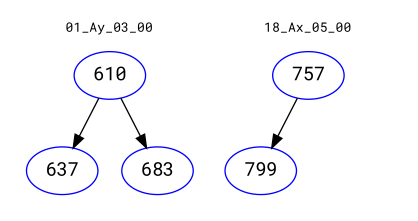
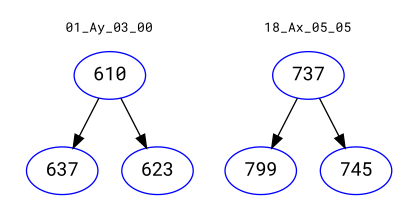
(308, 28) -> (308, 28)
(308, 75) -> (308, 75)
(158, 171) -> (158, 171)
none -> (356, 171)
